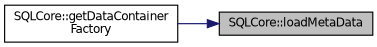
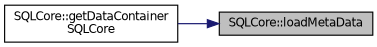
(91, 24) -> (91, 24)
